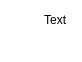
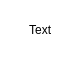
(56, 21) -> (41, 31)
